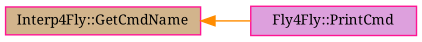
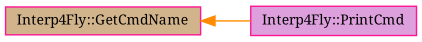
(334, 21) -> (334, 21)
